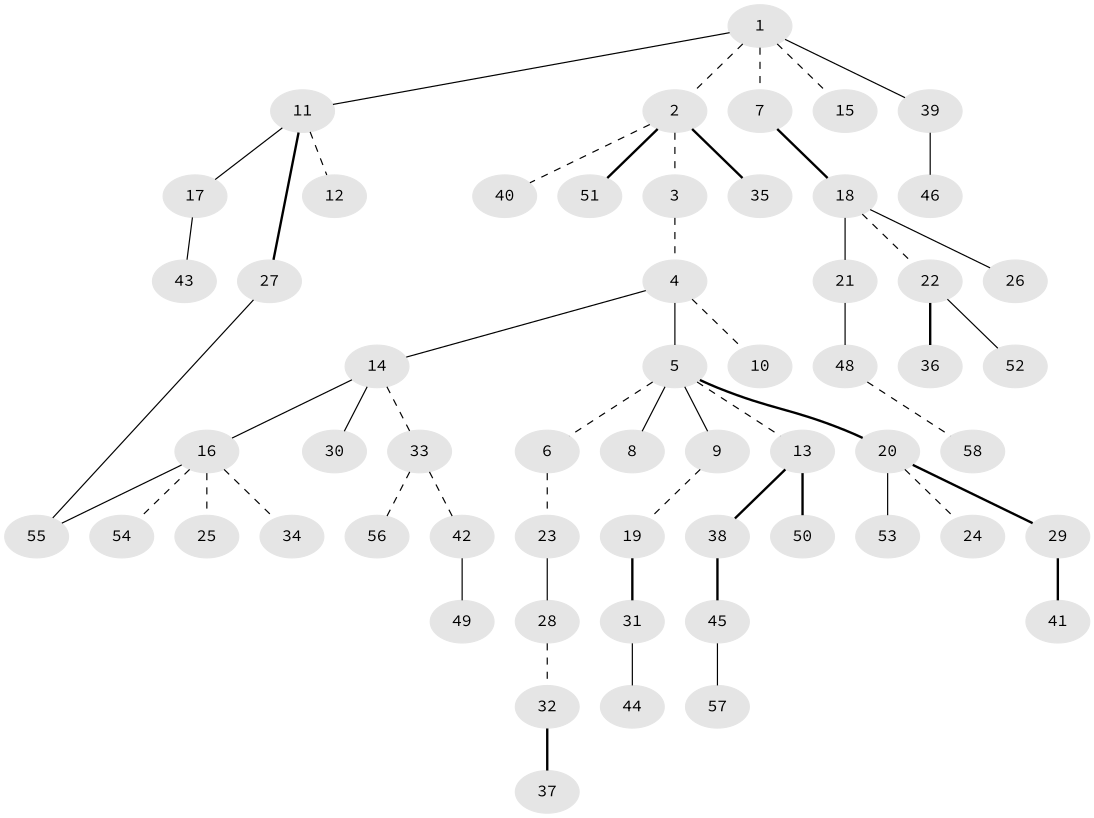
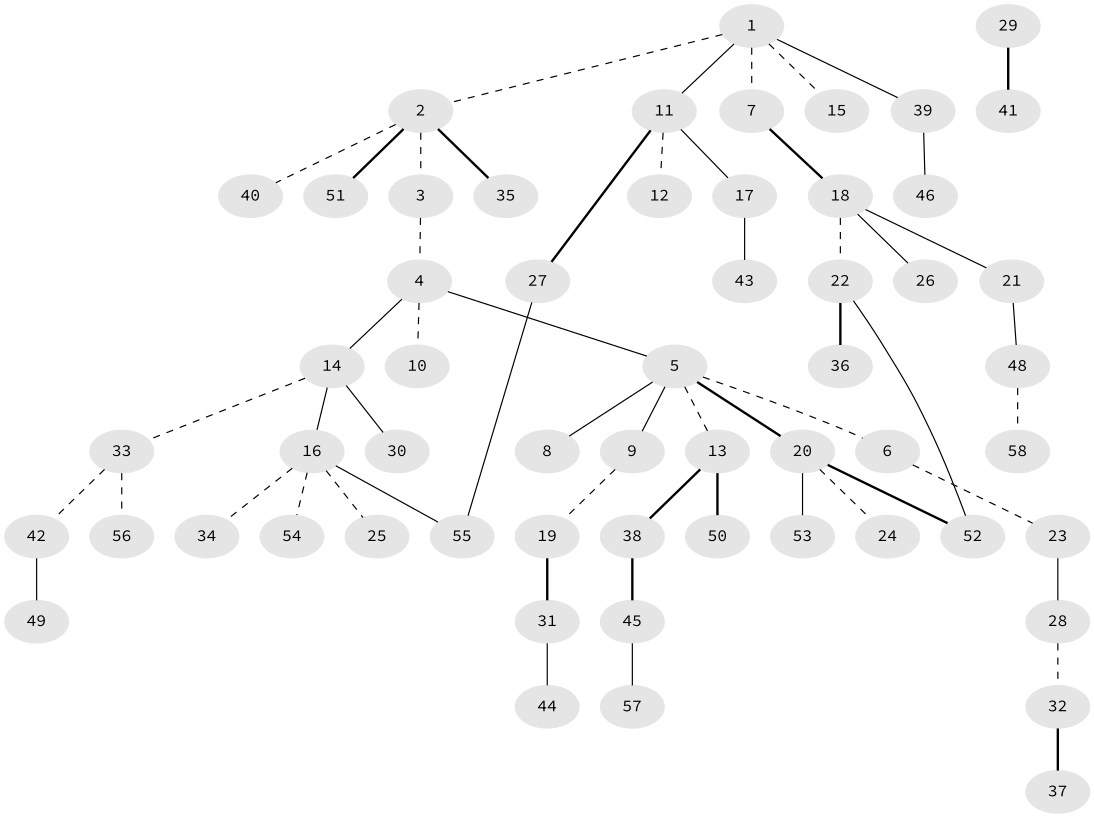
(973, 494) -> (888, 494)
